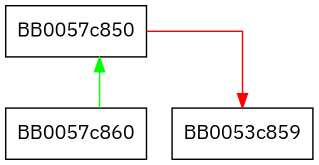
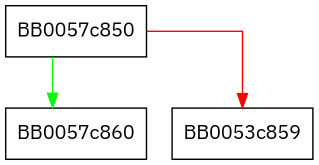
(100, 90) -> (53, 75)
